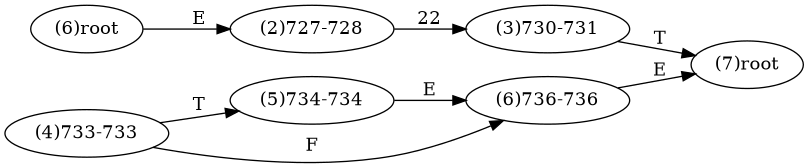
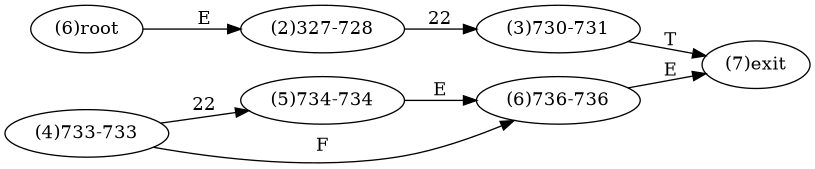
(312, 29) -> (323, 29)
(747, 65) -> (756, 65)
(199, 105) -> (205, 105)
